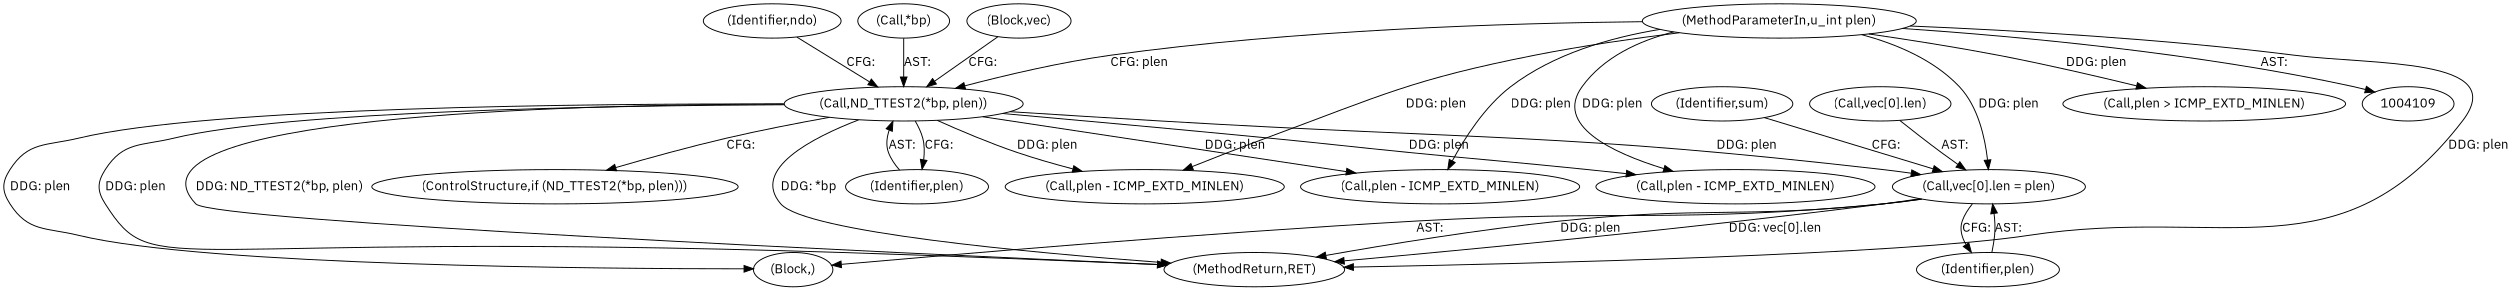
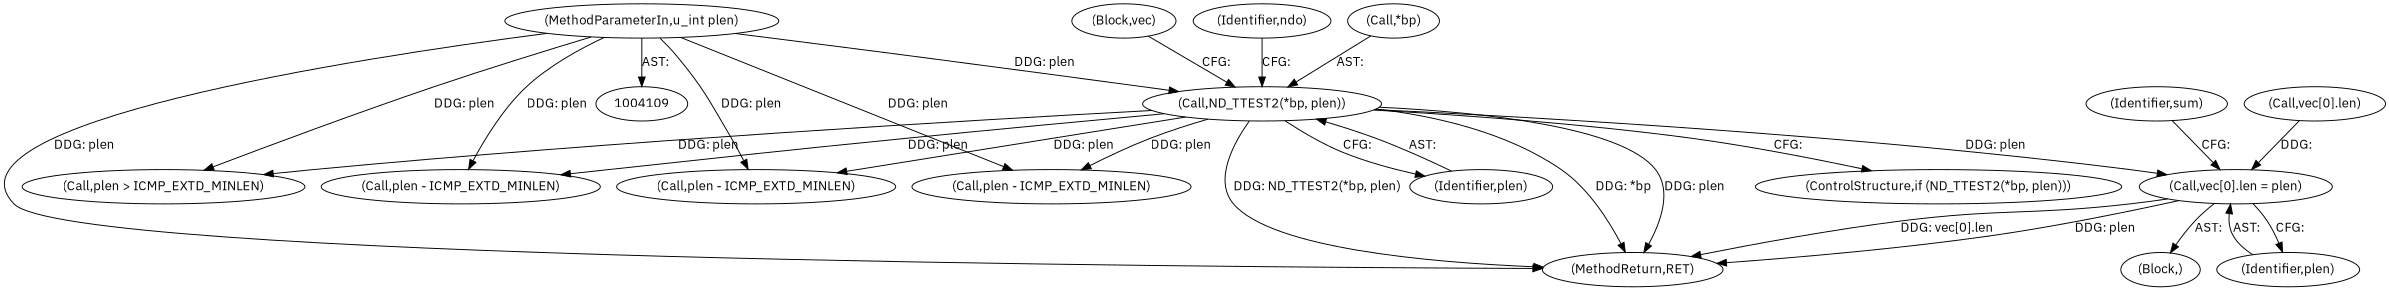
(1140, 62) -> (1045, 62)
(1948, 76) -> none
(1957, 145) -> (2298, 145)
(11, 168) -> (712, 138)
